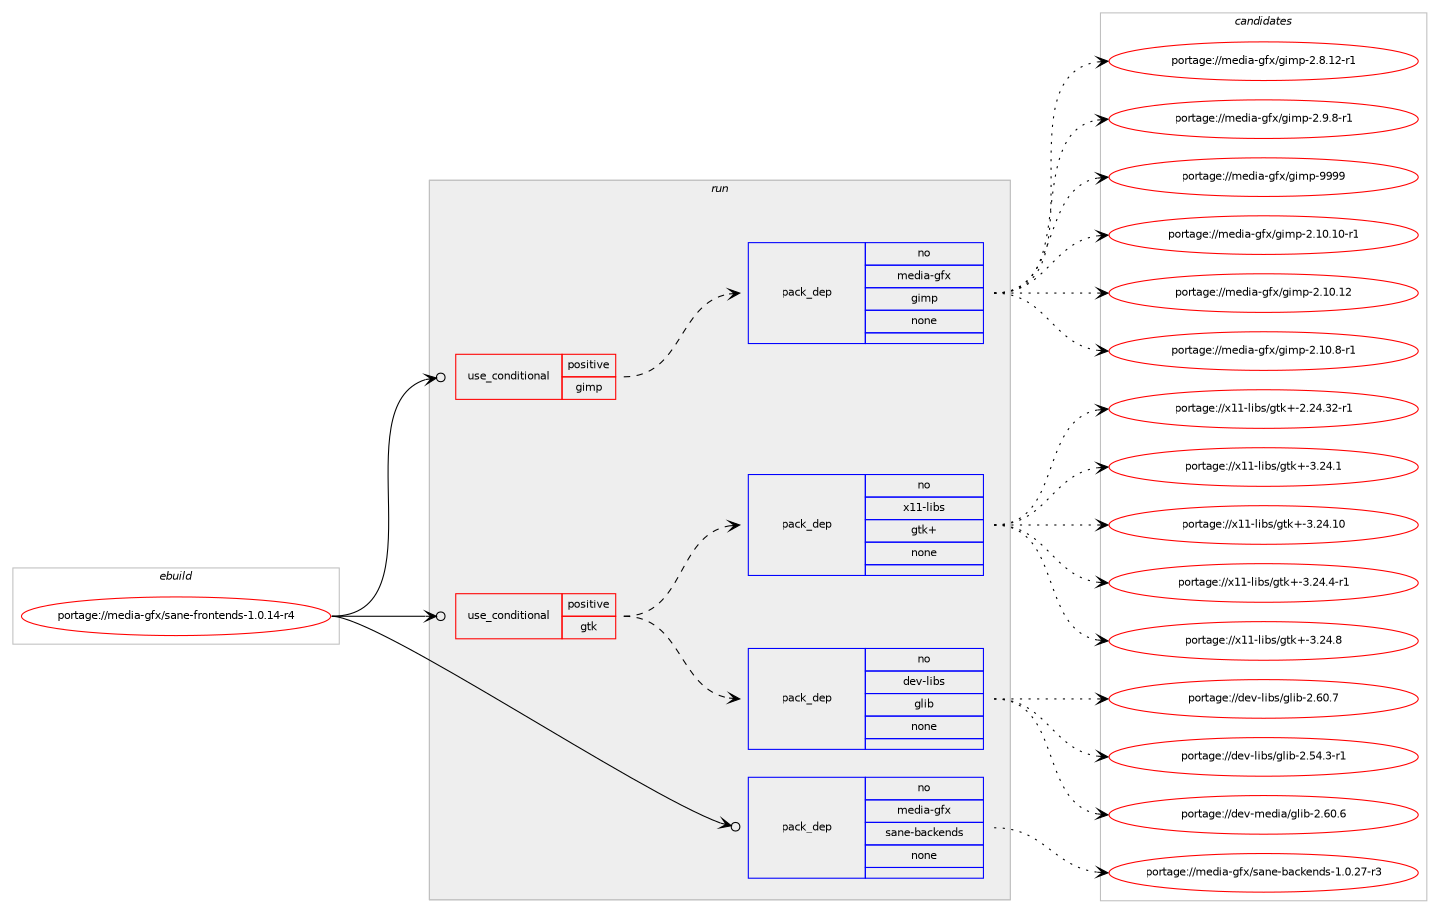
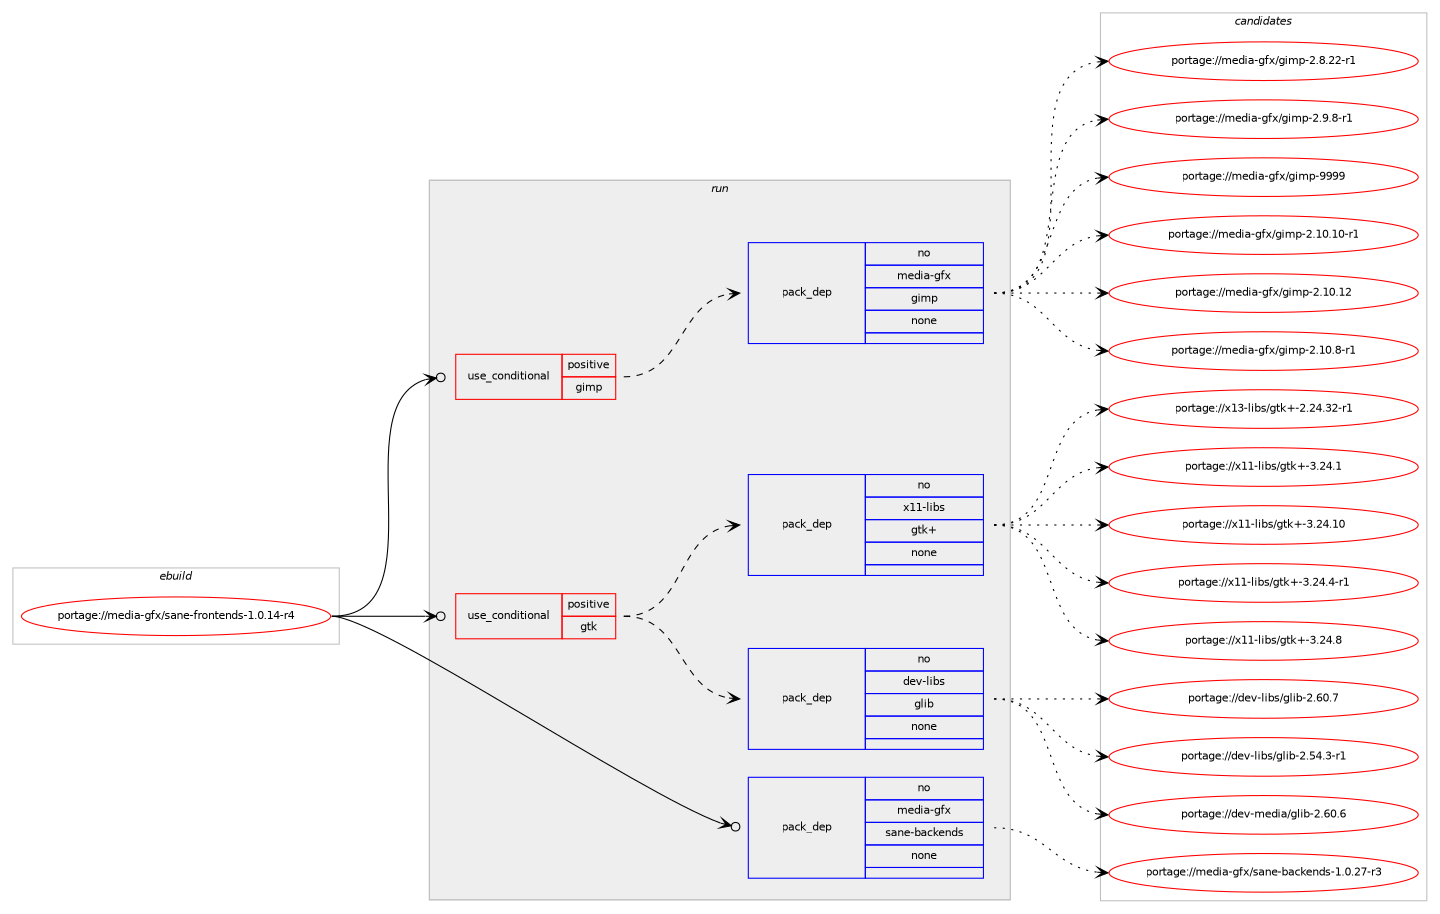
(1264, 61) -> (1264, 61)
(1264, 409) -> (1264, 409)
